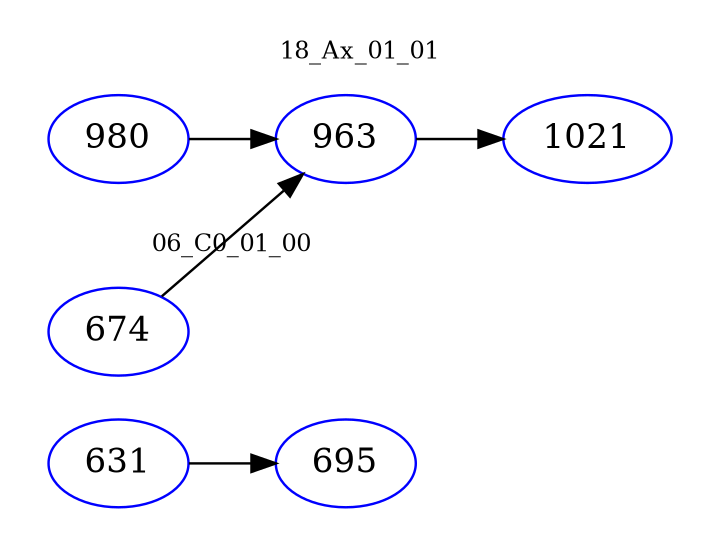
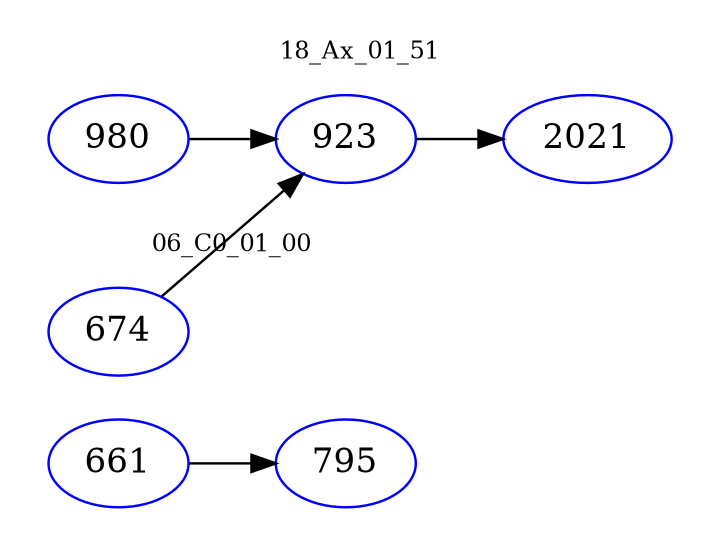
(360, 52) -> (360, 52)
(346, 139) -> (346, 139)
(588, 139) -> (588, 139)
(119, 463) -> (119, 463)
(346, 463) -> (346, 463)
